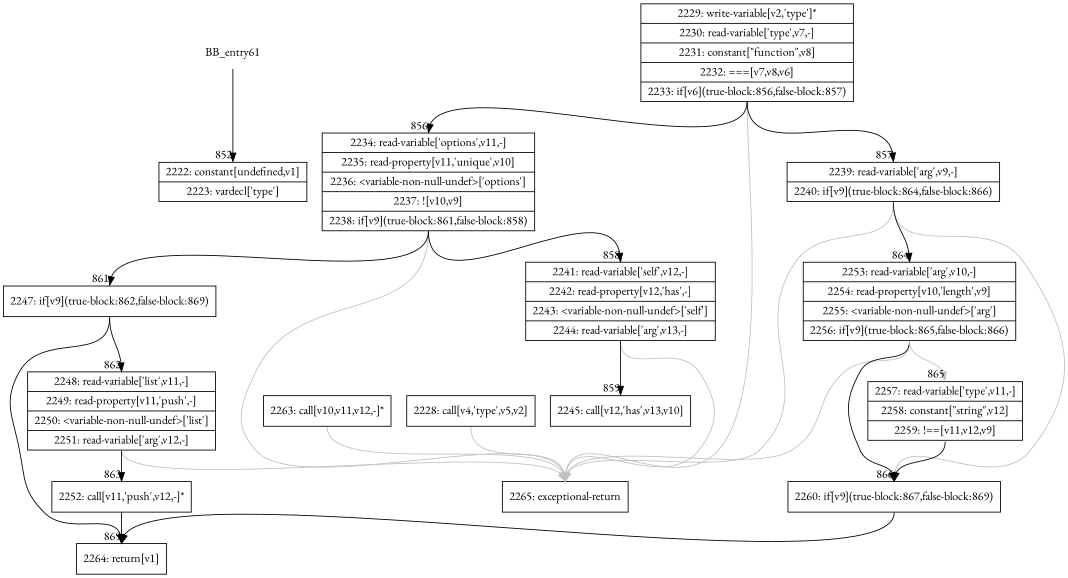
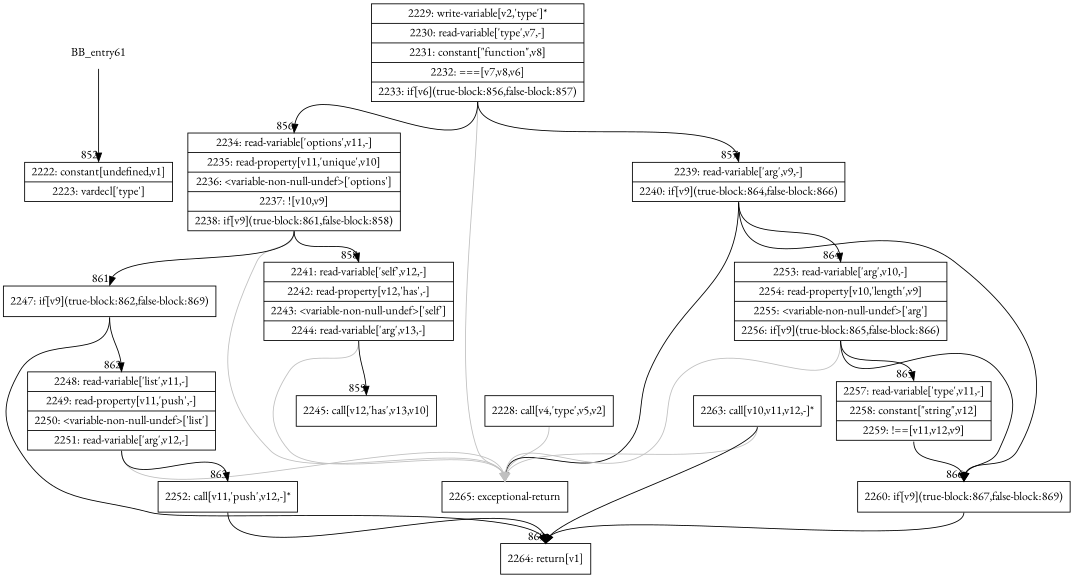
(1063, 351) -> (967, 272)
(923, 359) -> (873, 360)
(784, 394) -> (647, 379)
none -> (656, 483)
